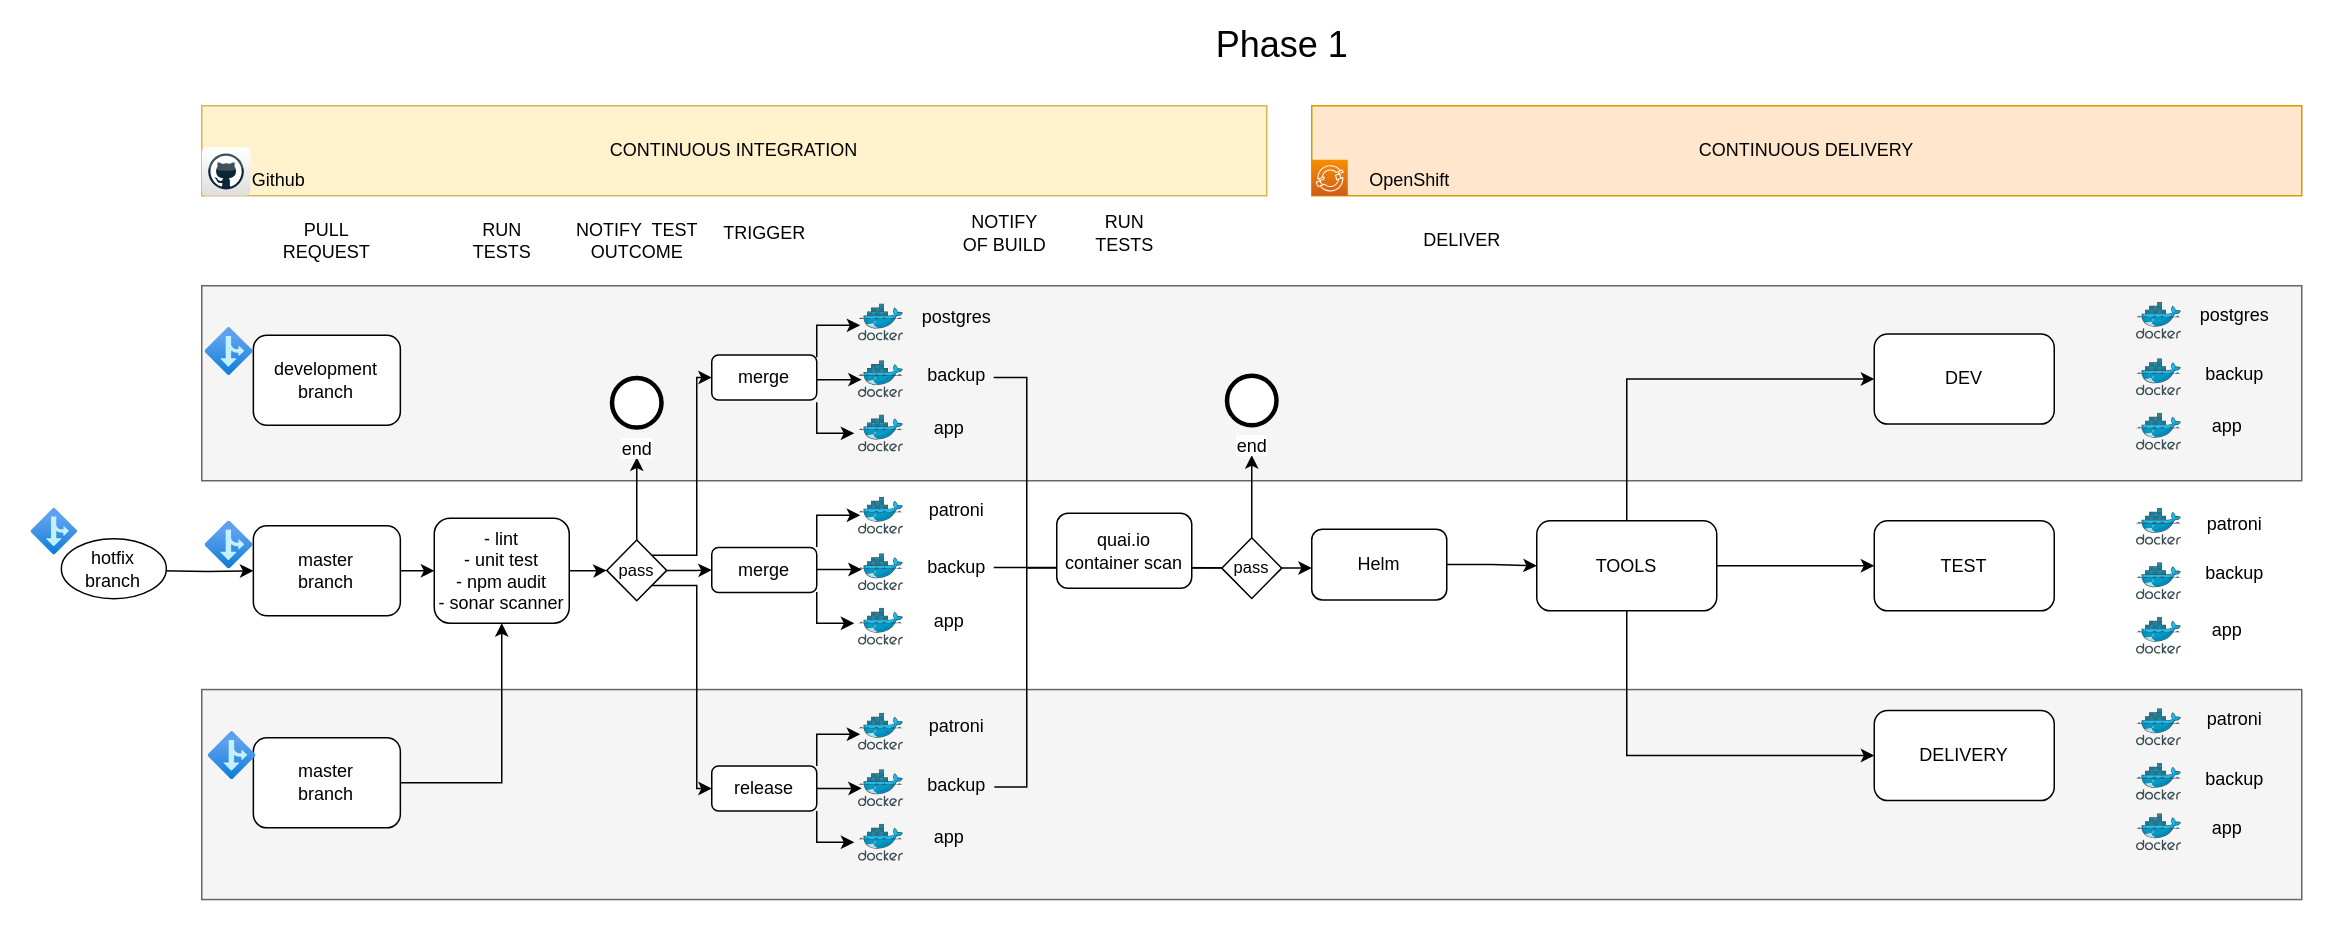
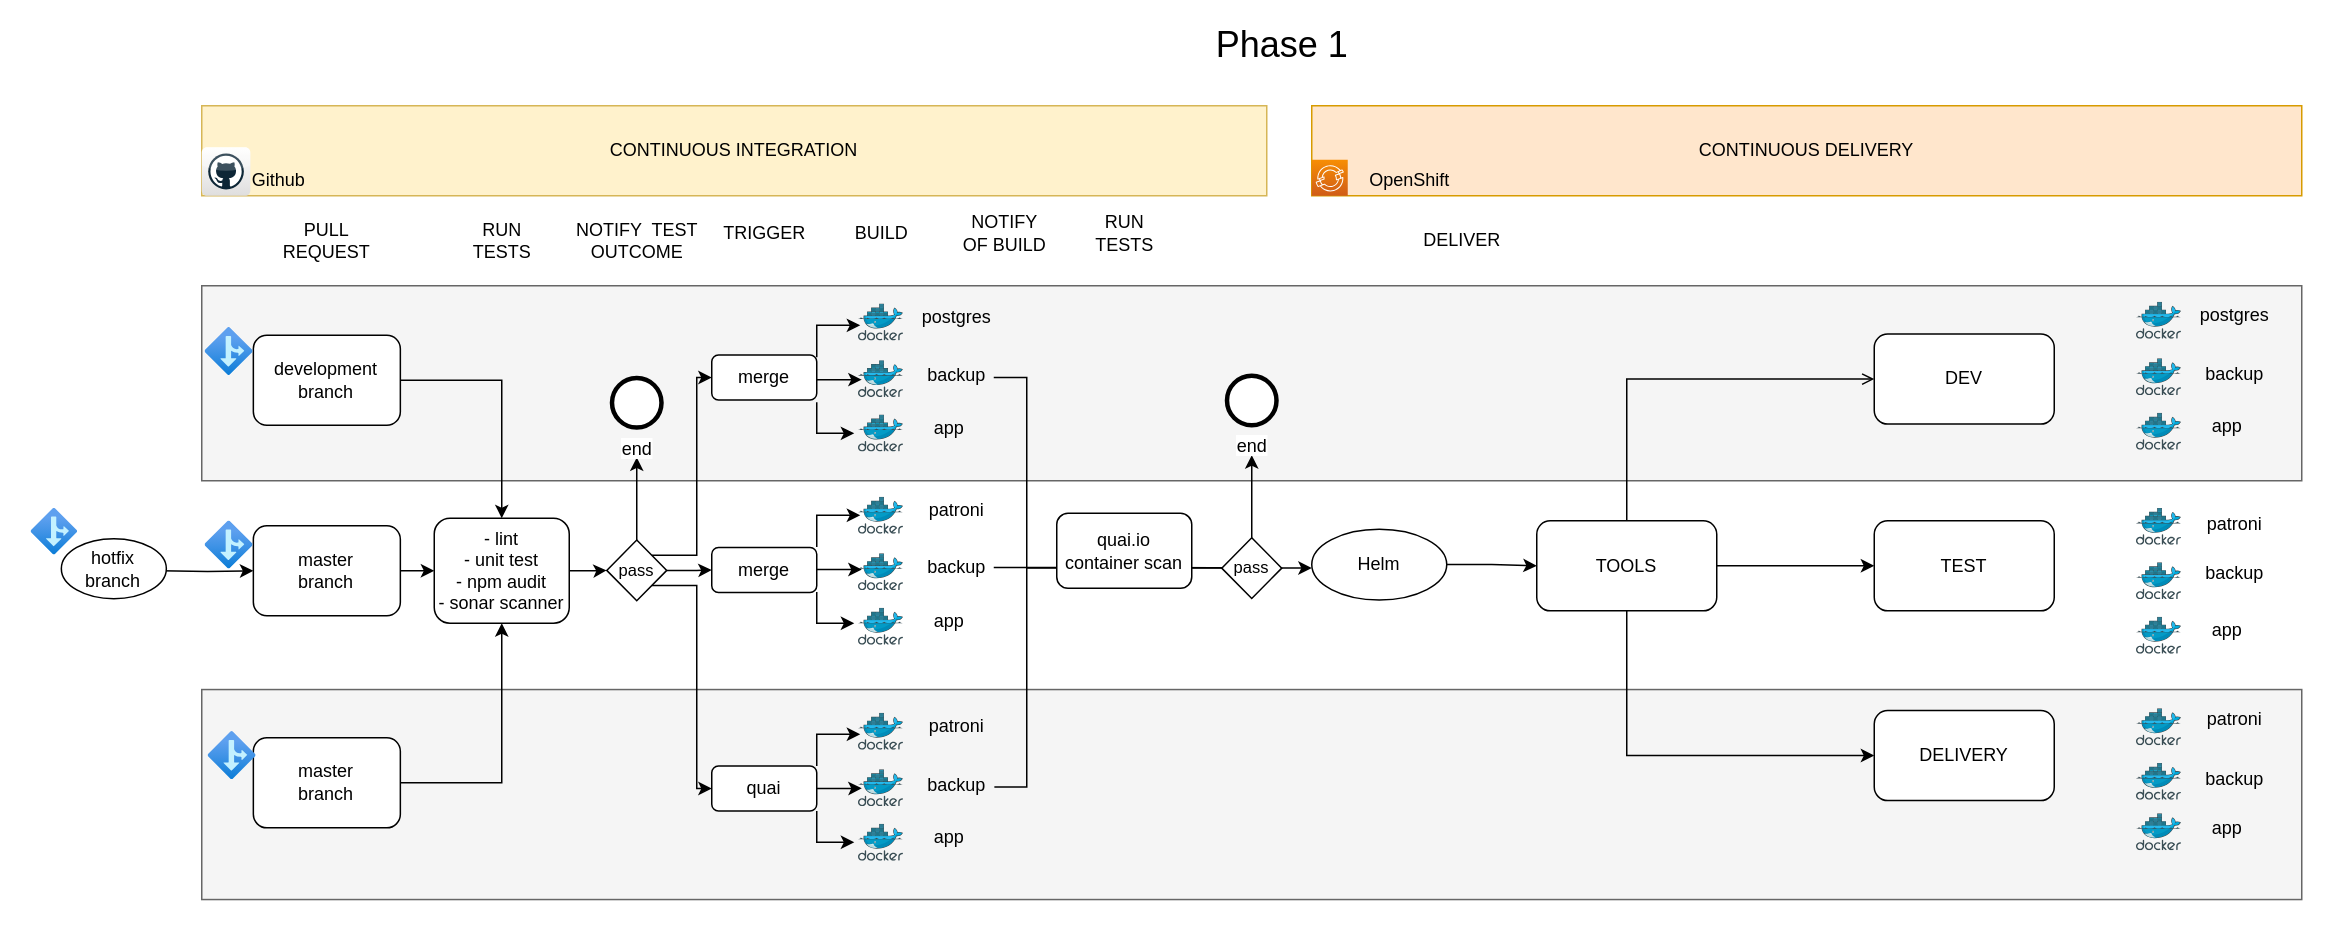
none -> (881, 233)
(1863, 379) -> (1865, 379)
none -> (502, 393)
(1379, 565) -> (1379, 565)
(764, 788) -> (764, 788)
